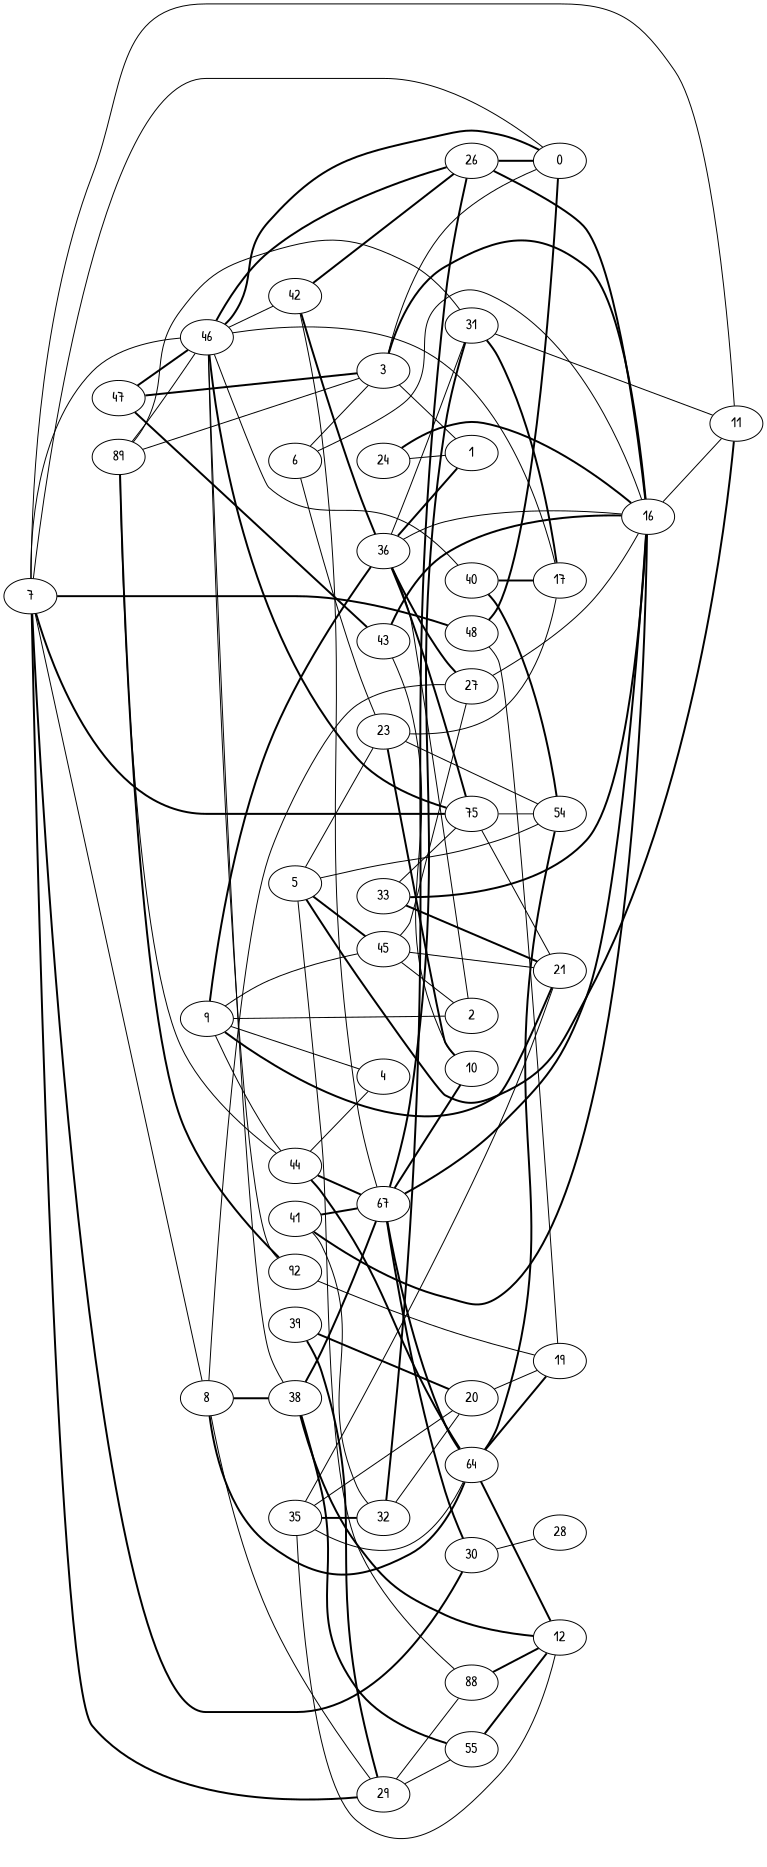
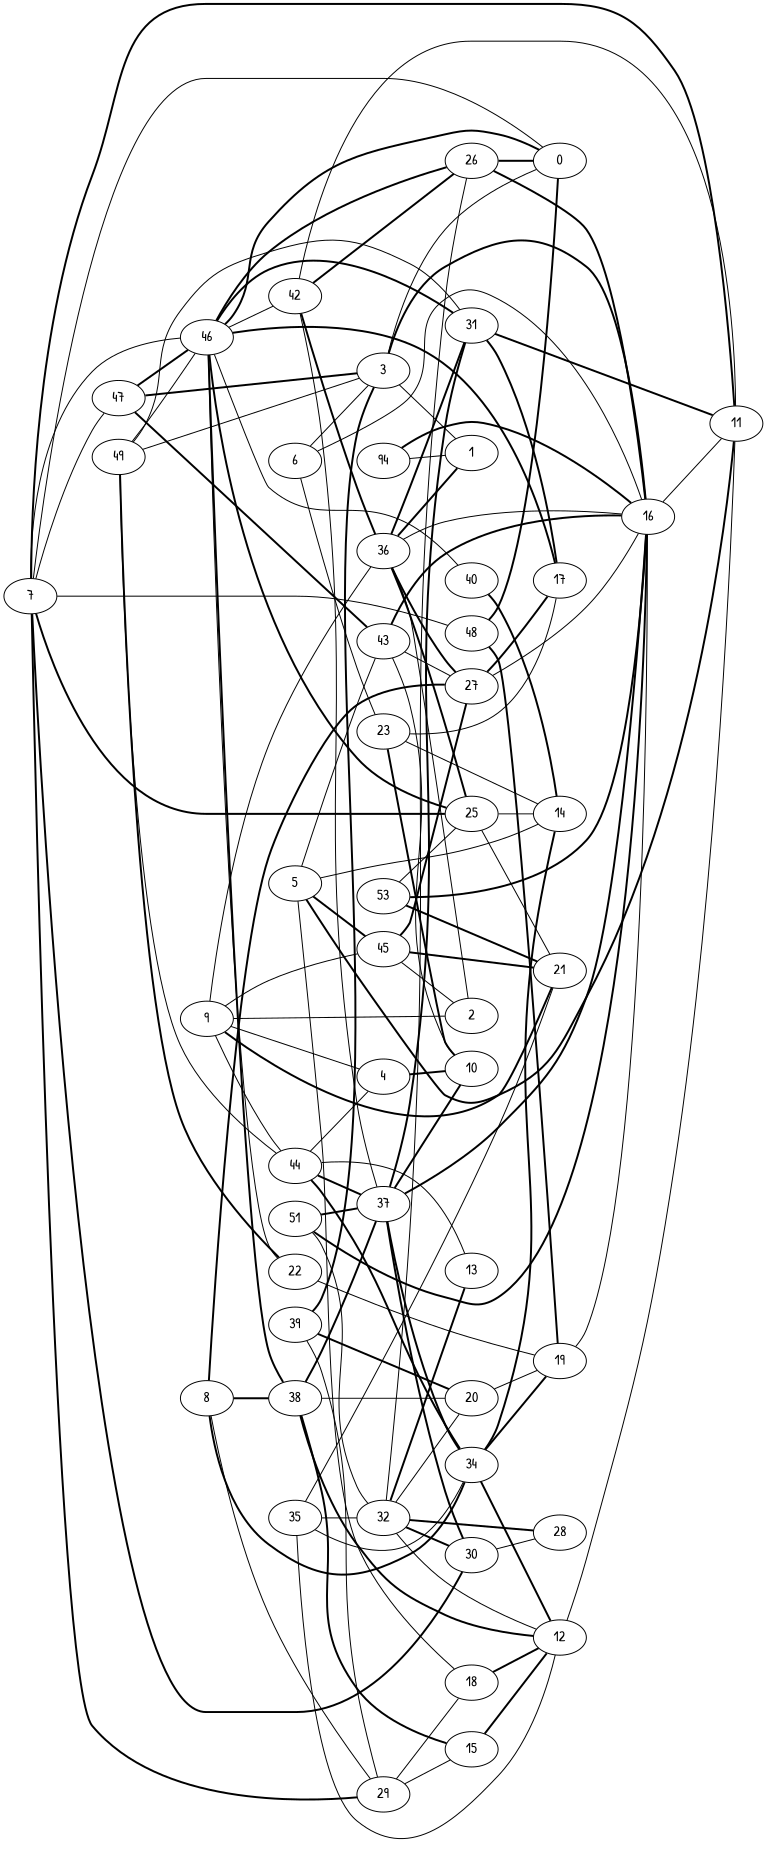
(307, 4) -> (307, 4)
none -> (579, 45)
none -> (329, 262)
(430, 356) -> (430, 356)
(604, 375) -> (604, 375)
(425, 448) -> (425, 448)
(119, 457) -> (119, 457)
(383, 461) -> (383, 461)
(516, 580) -> (520, 633)
(254, 596) -> (254, 596)
none -> (434, 667)
(259, 772) -> (259, 772)
(343, 802) -> (330, 782)
(472, 814) -> (472, 814)
(560, 814) -> (560, 814)
(435, 827) -> (435, 827)
none -> (352, 851)
(230, 871) -> (230, 871)
(383, 896) -> (383, 896)
none -> (638, 944)
(472, 960) -> (472, 960)
(244, 984) -> (244, 984)
(119, 997) -> (63, 493)
(534, 1011) -> (534, 1011)
none -> (692, 1037)
none -> (434, 1072)
(416, 1104) -> (416, 1104)
(383, 1204) -> (383, 1204)
(295, 1219) -> (295, 1219)
none -> (472, 1271)
(295, 1272) -> (295, 1272)
(383, 1458) -> (383, 1398)
(472, 1465) -> (472, 1465)
(332, 1518) -> (332, 1518)
none -> (472, 1525)
none -> (437, 1541)
(346, 1558) -> (346, 1558)
none -> (459, 1591)
(472, 1683) -> (472, 1683)
(472, 1749) -> (472, 1749)
